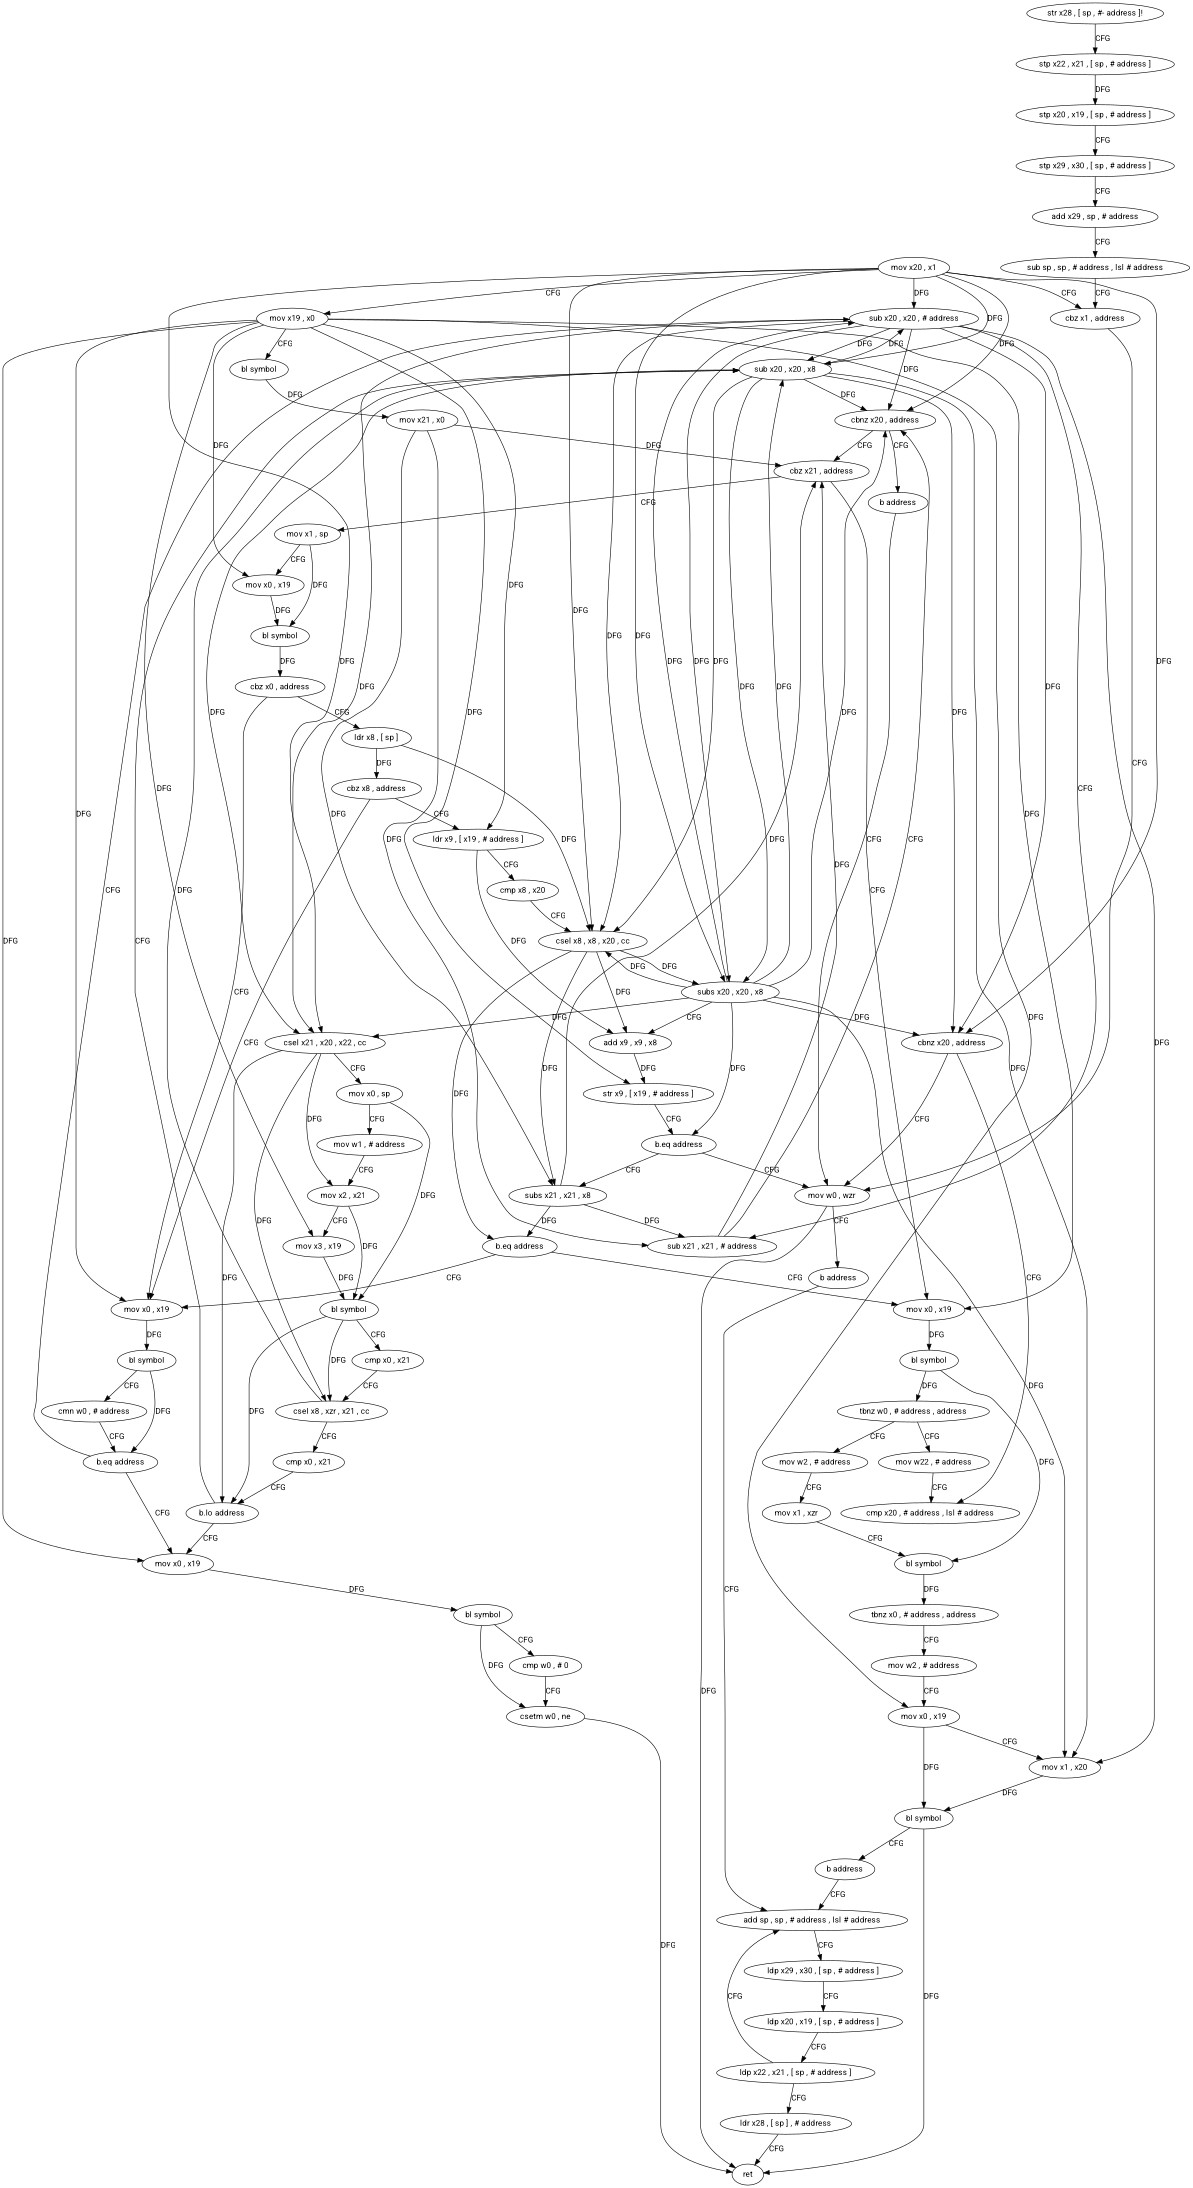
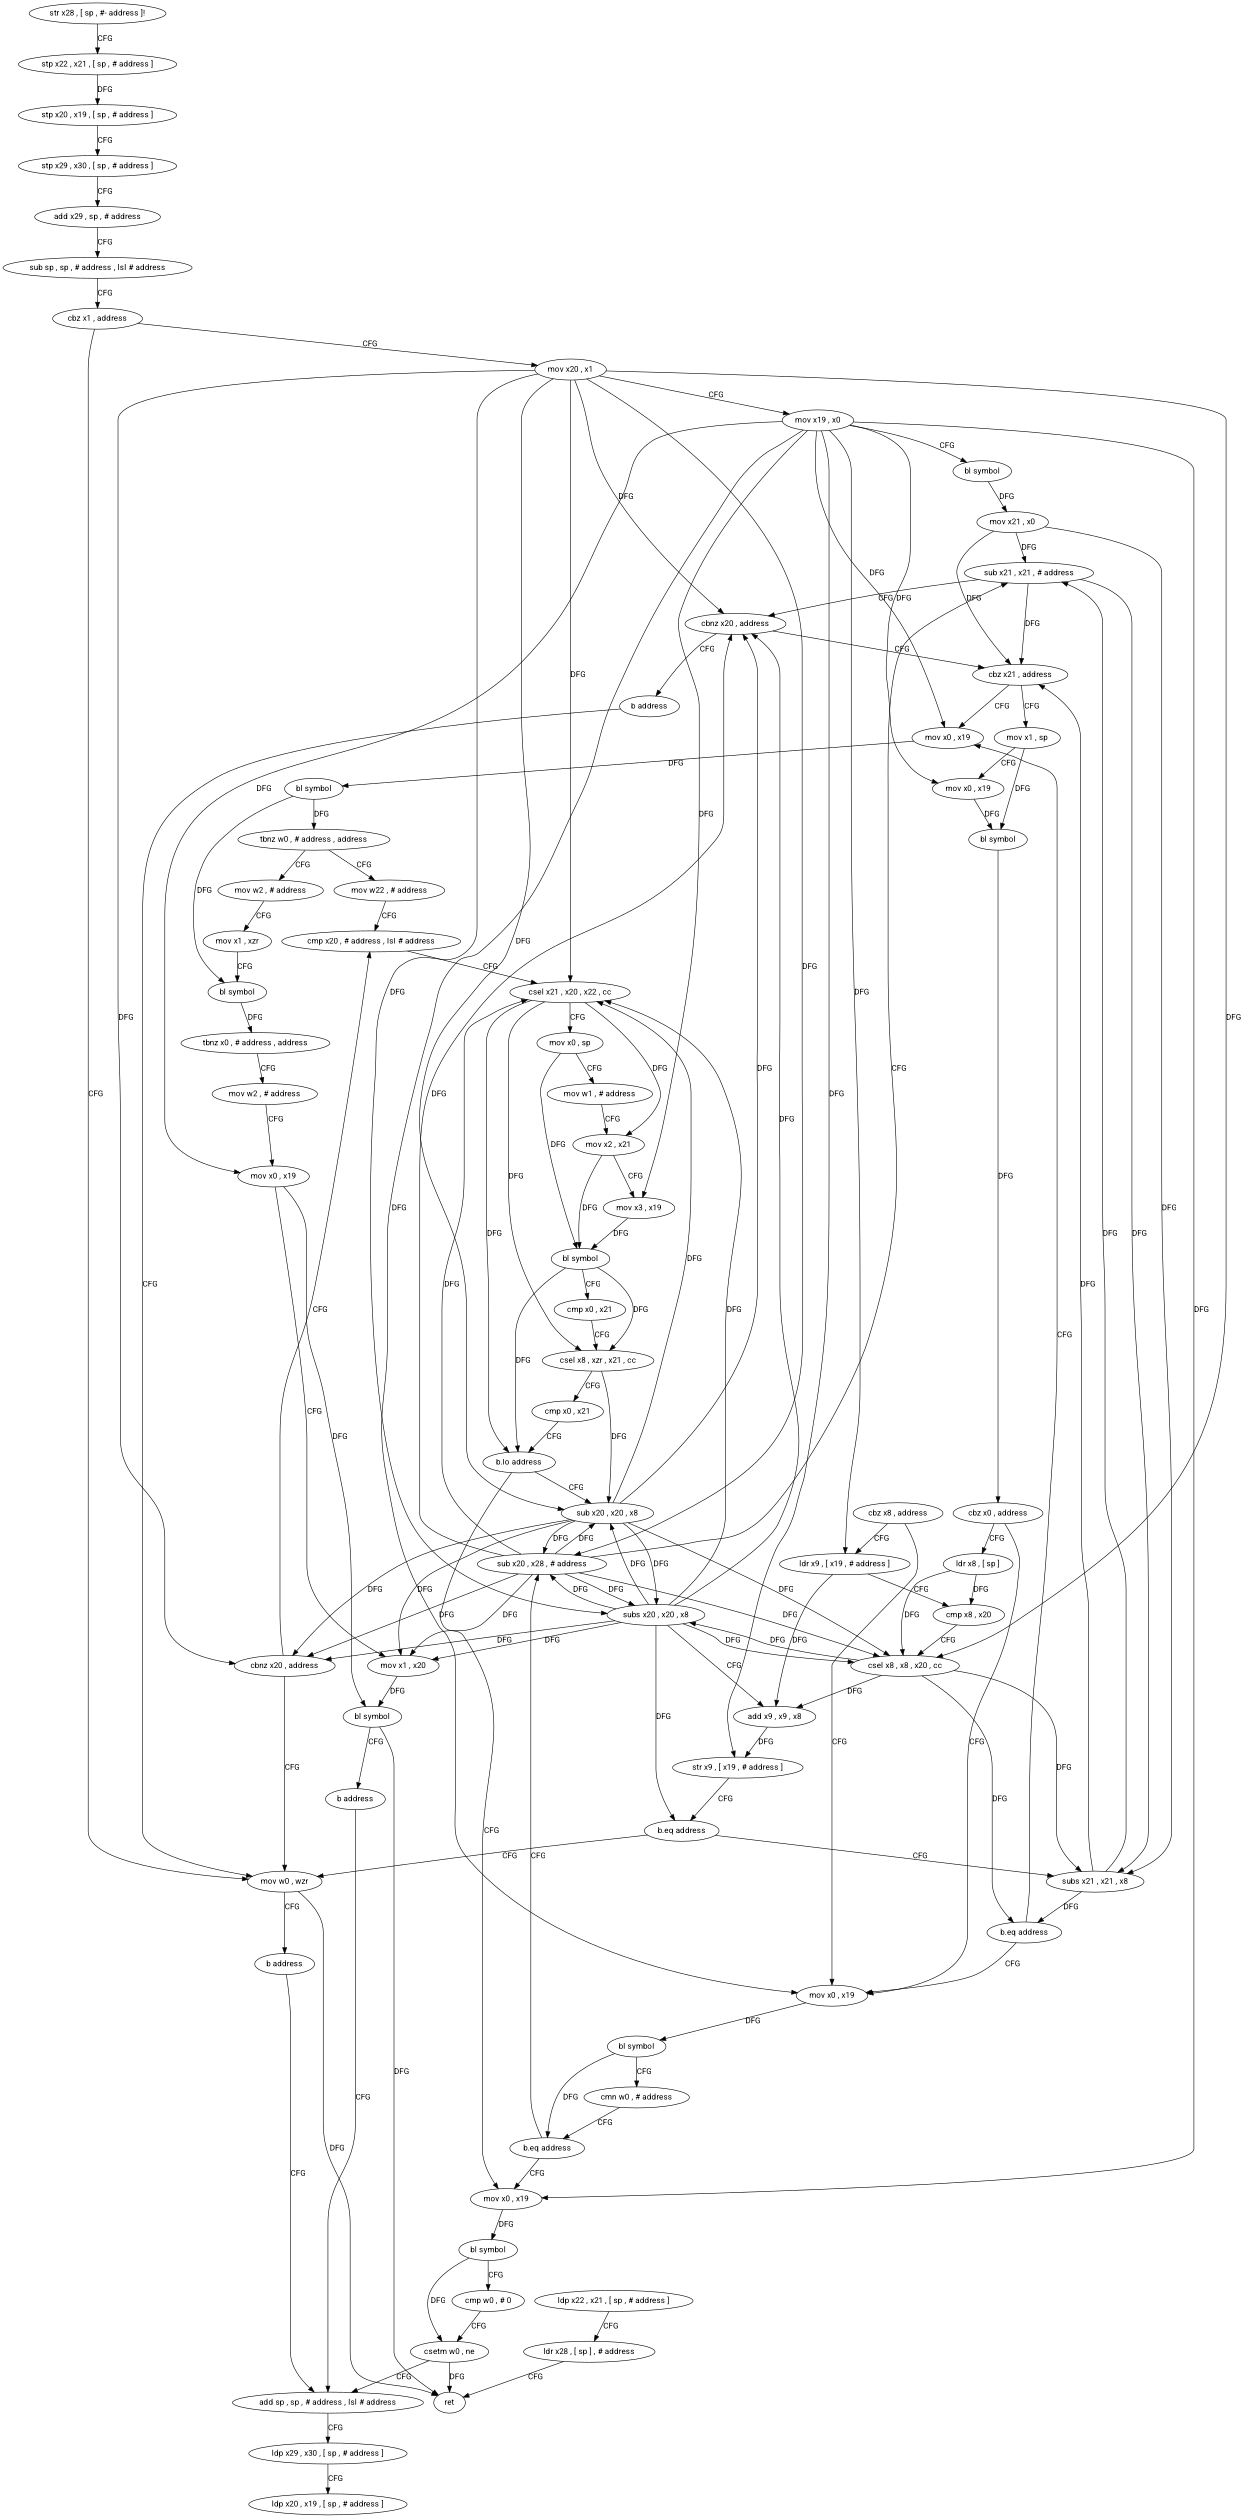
(1020, 283) -> (335, 344)
(914, 319) -> (542, 1564)
(377, 760) -> (974, 1587)
none -> (469, 967)
none -> (1132, 1215)
(728, 1997) -> (393, 2375)
(811, 2045) -> none
